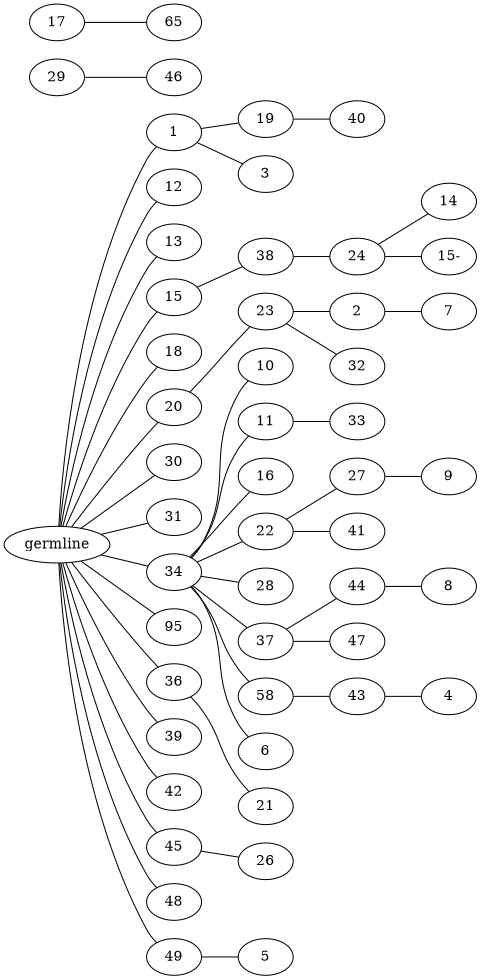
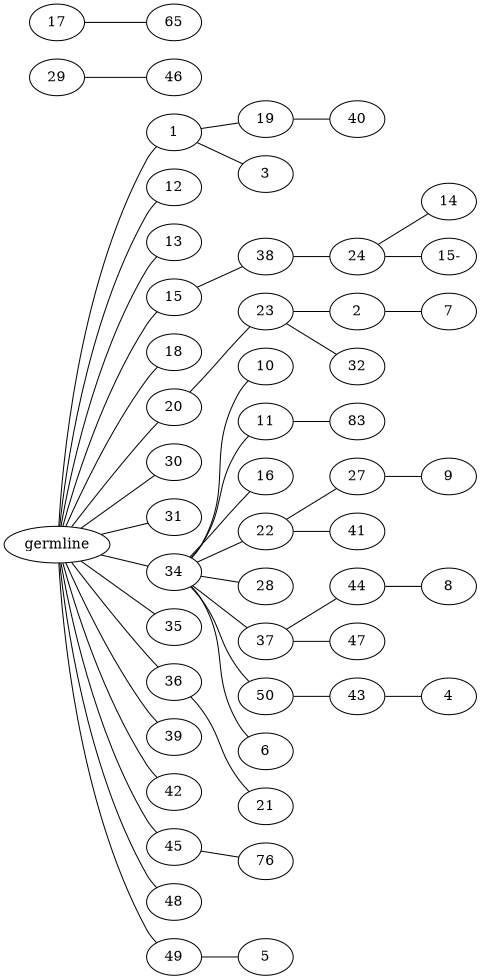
(357, 421) -> (357, 421)
(174, 627) -> (174, 627)
(266, 696) -> (266, 696)
(266, 861) -> (266, 861)
